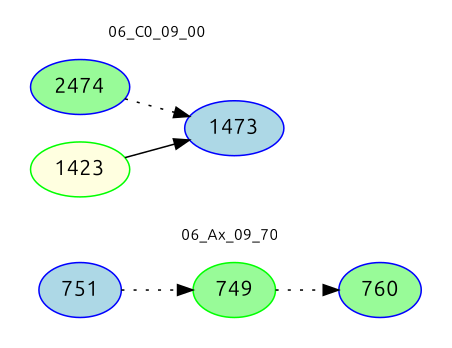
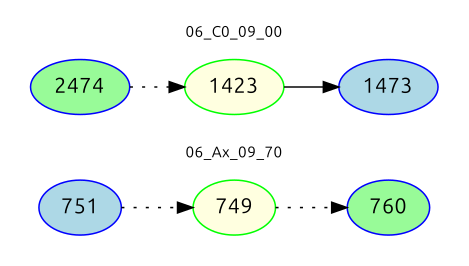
(150, 106) -> (149, 87)
(234, 290) -> (234, 208)
